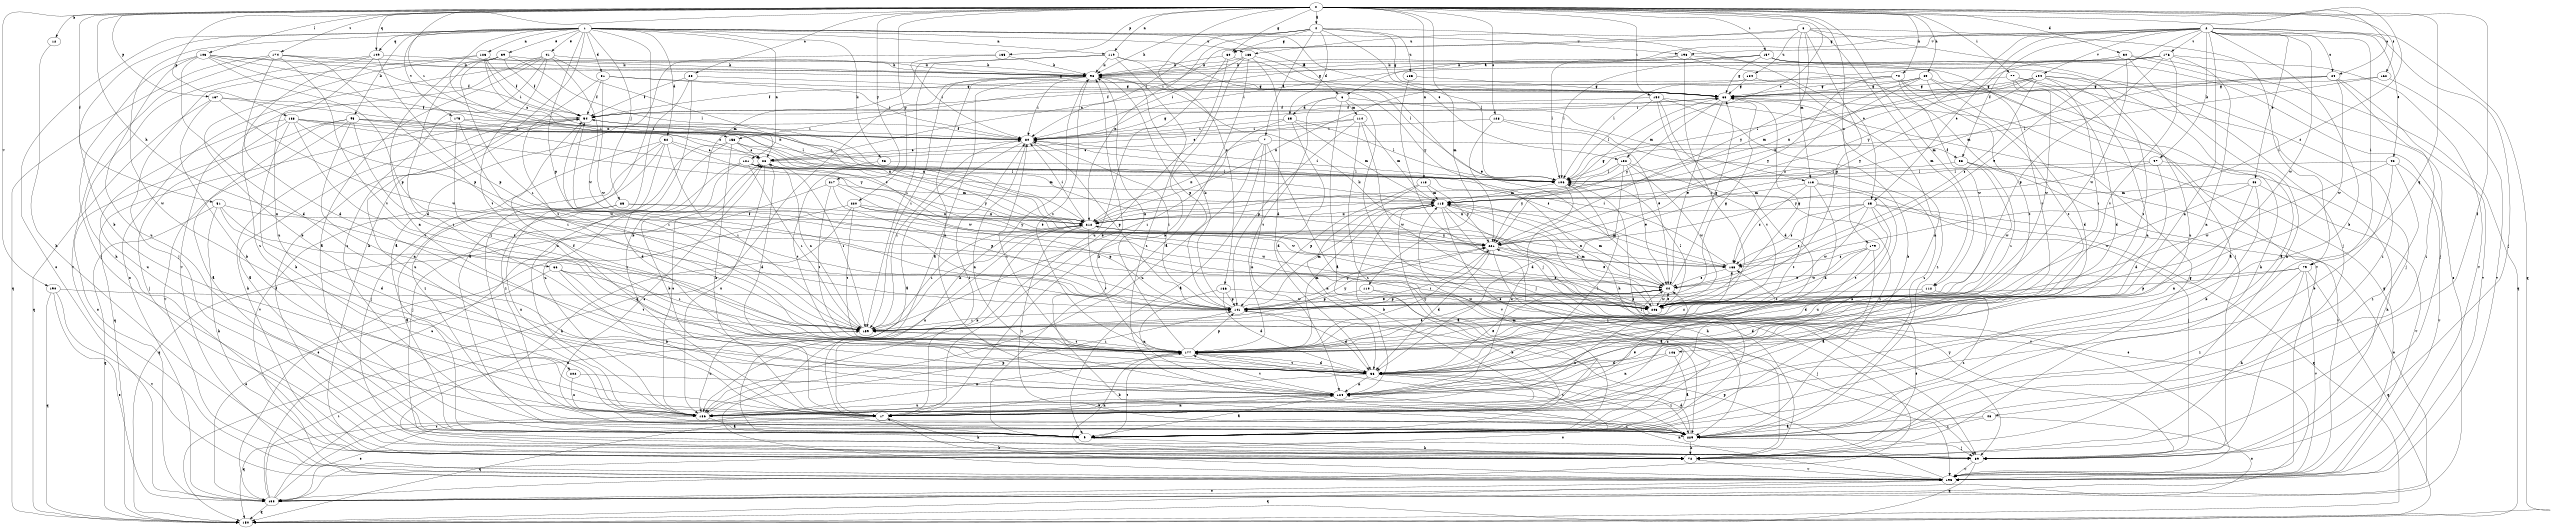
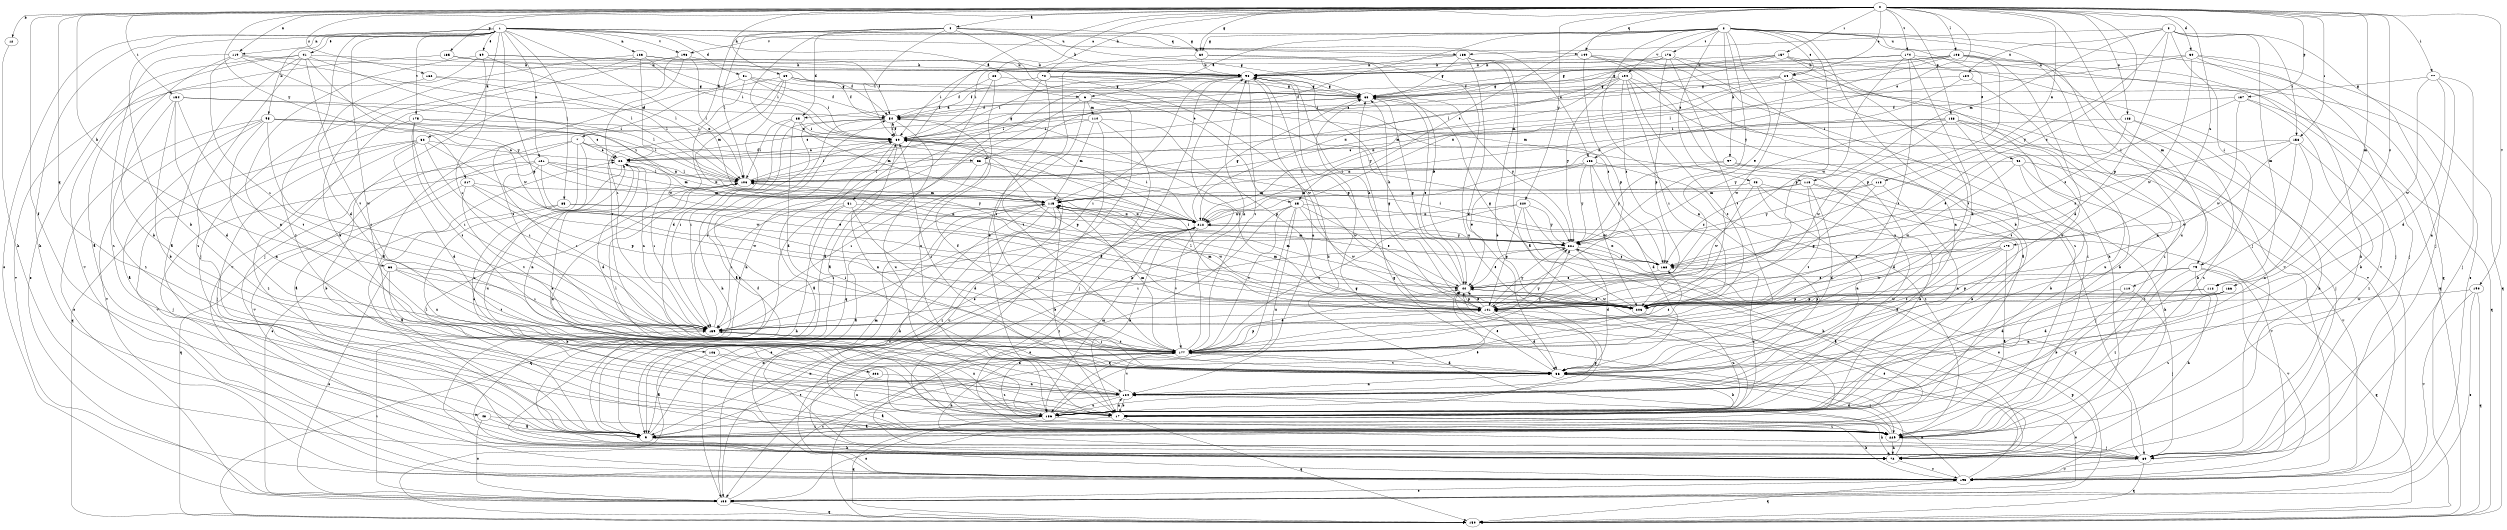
(1410, 76) -> none
(884, 161) -> none
(474, 370) -> (1928, 420)
